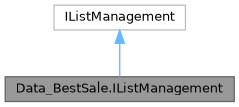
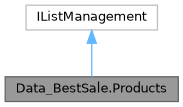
(120, 89) -> (92, 89)
